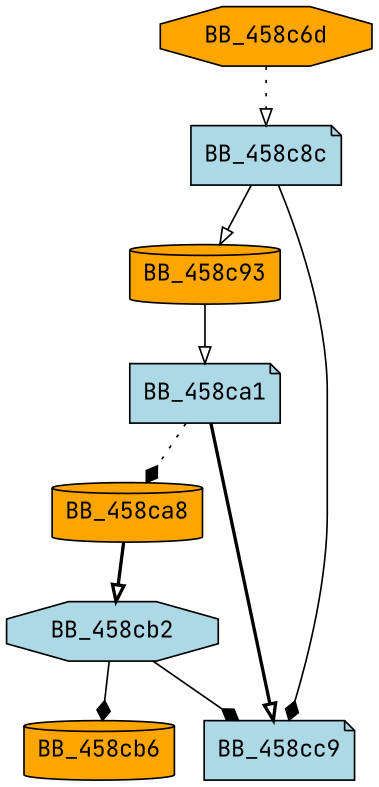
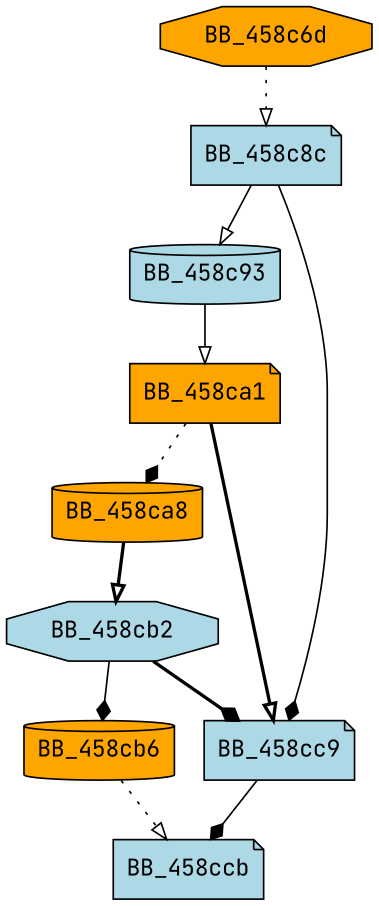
(205, 274) -> (205, 274)
(205, 393) -> (205, 393)
(188, 685) -> (188, 685)
none -> (188, 869)
